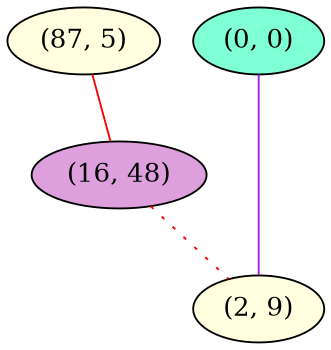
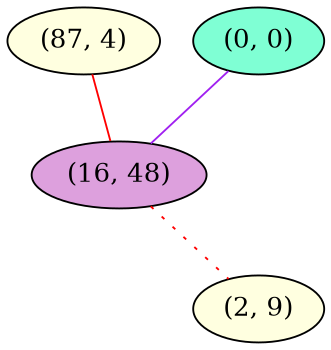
(84, 41) -> (84, 41)
(259, 175) -> (190, 107)
